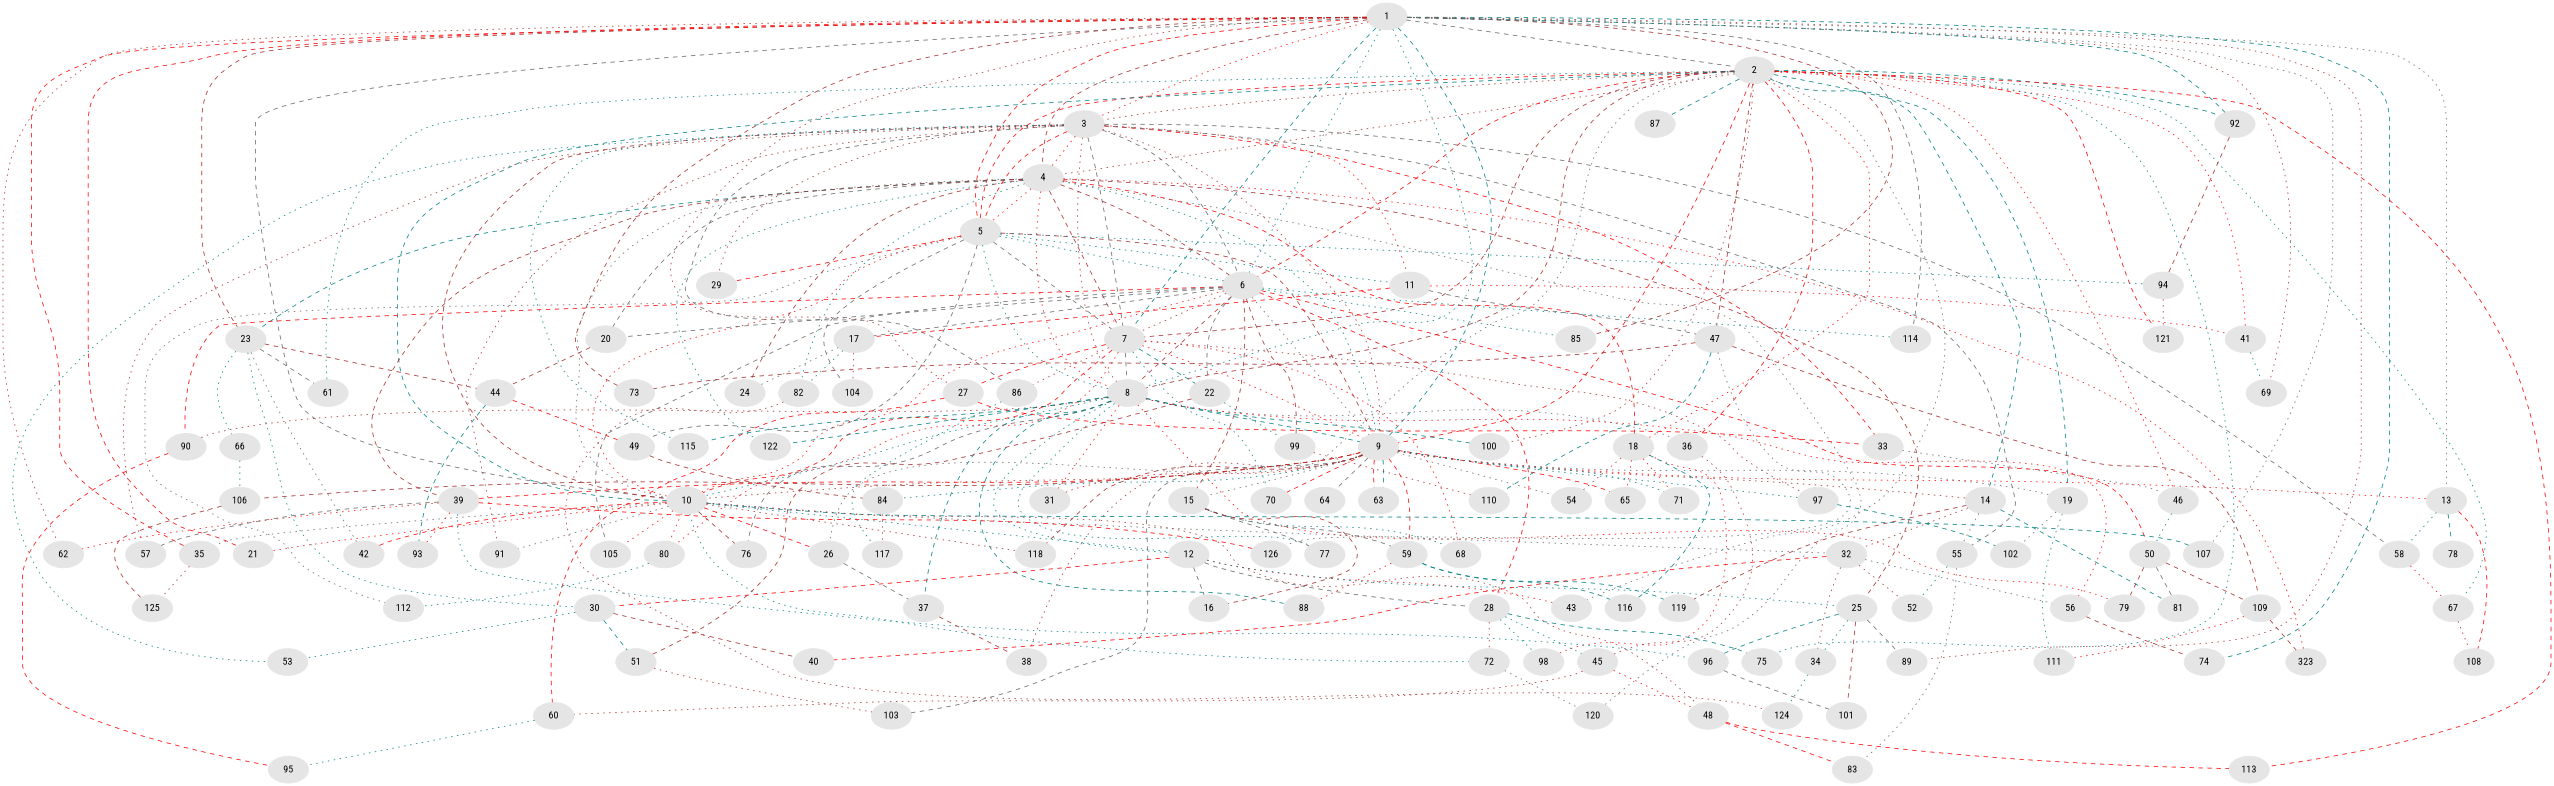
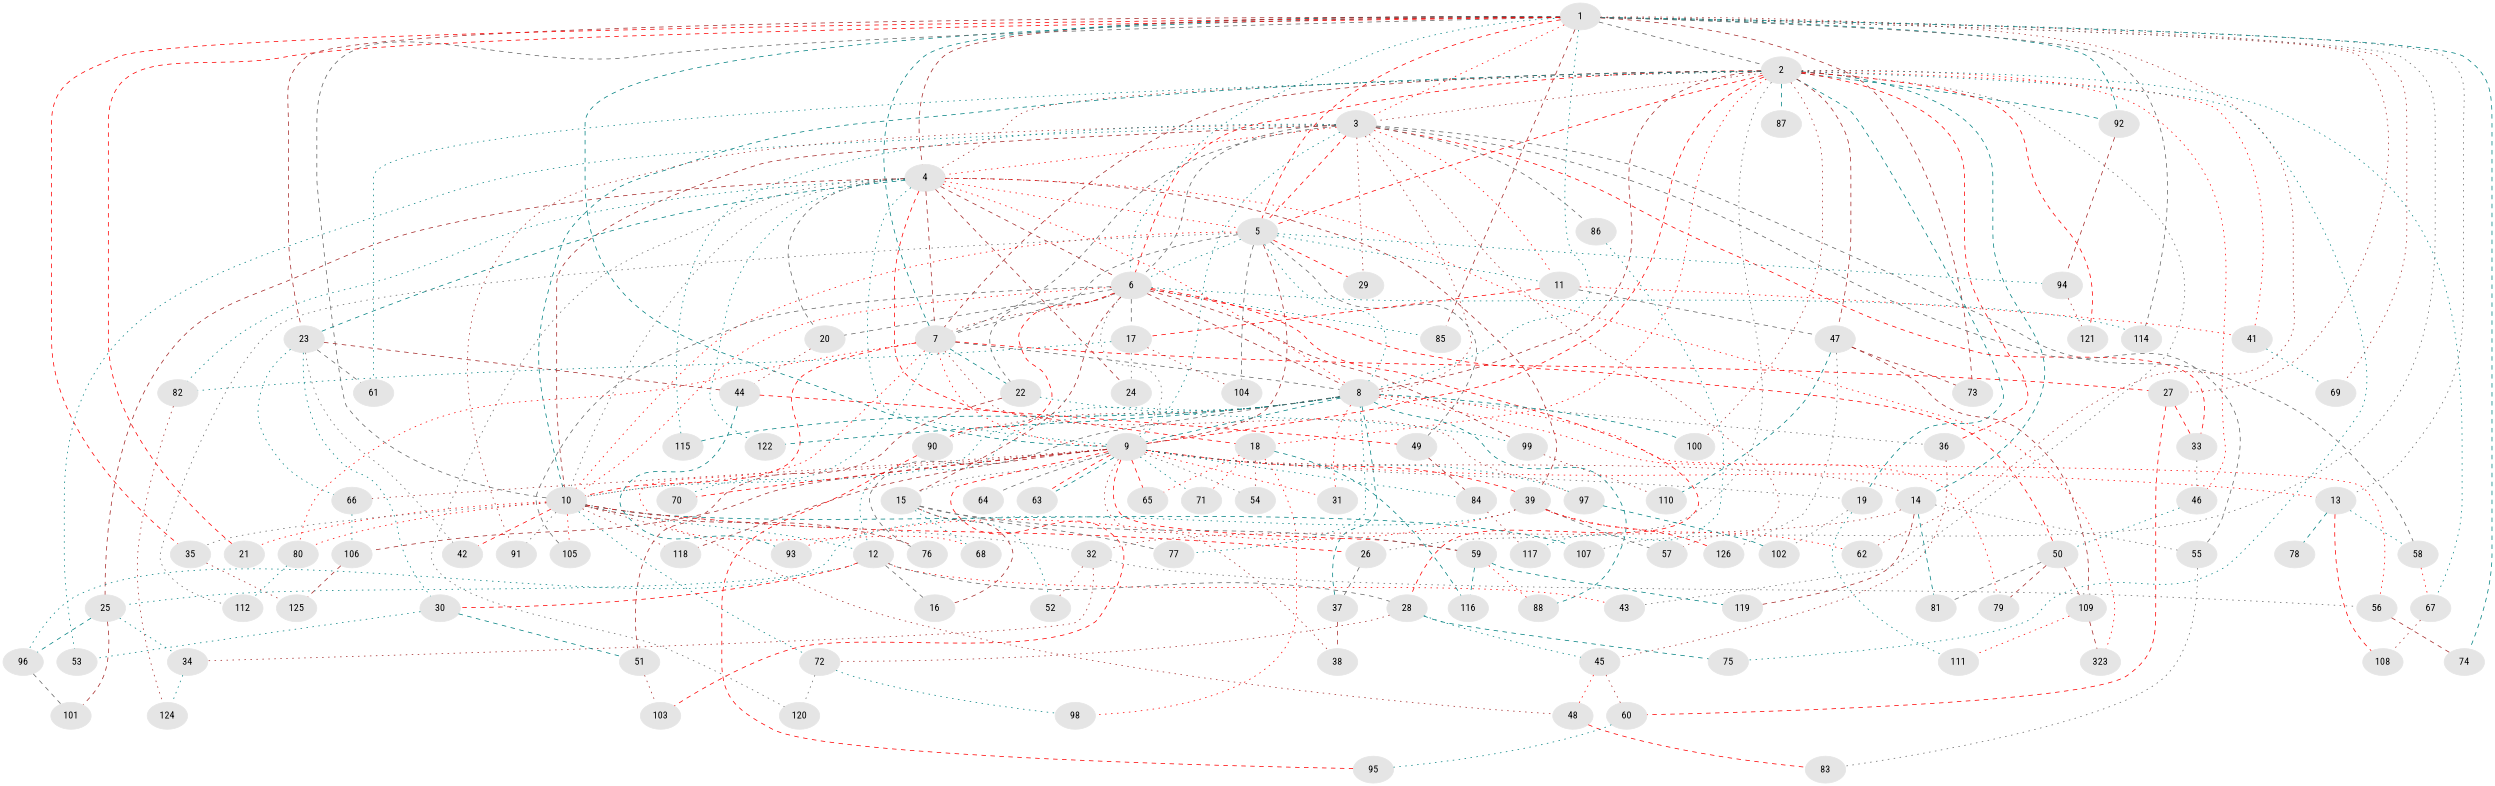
(1281, 234) -> (1209, 264)
(551, 366) -> (768, 375)
(1067, 368) -> none
none -> (647, 480)
(1148, 580) -> (1099, 618)
(1935, 581) -> (1031, 551)
(1516, 635) -> (945, 697)
(814, 662) -> none
(1907, 662) -> none
(2249, 770) -> none
